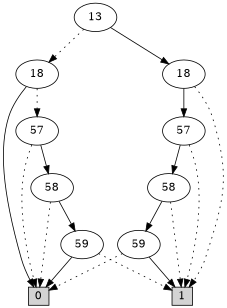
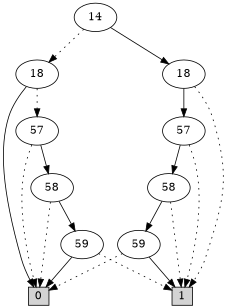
(96, 17) -> (96, 17)
